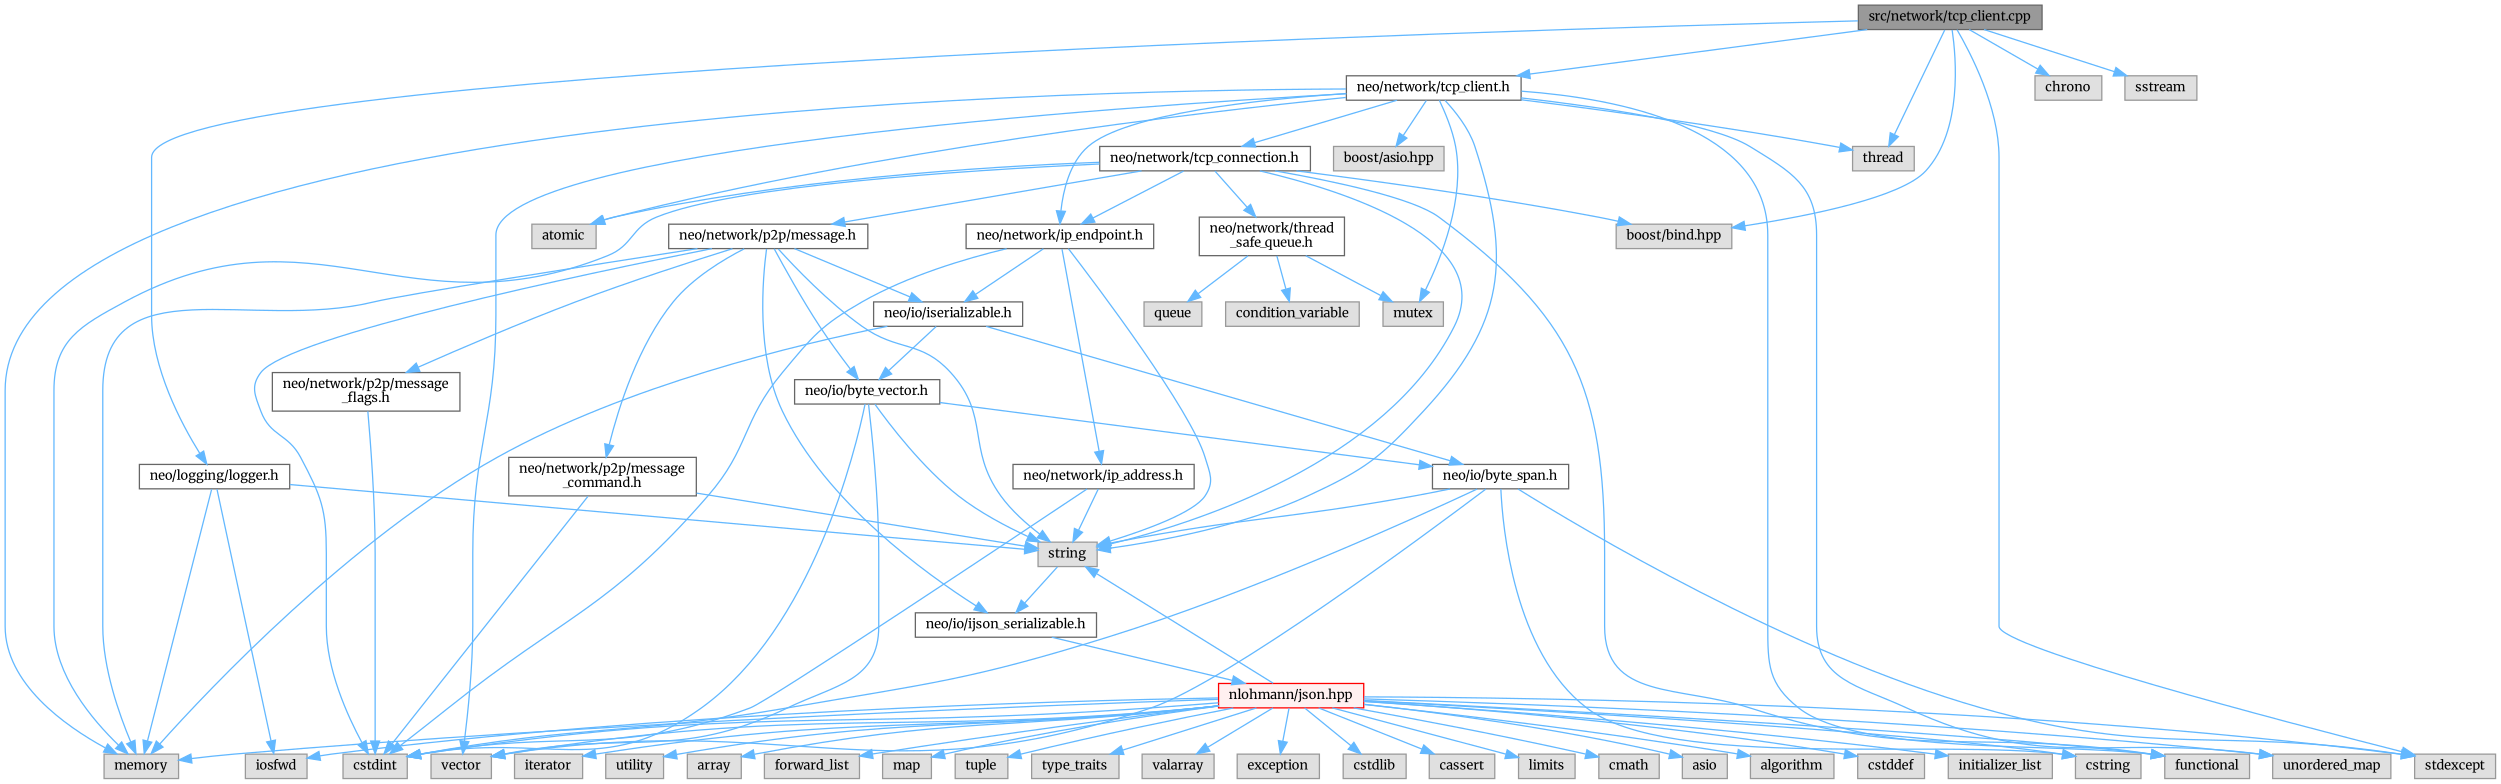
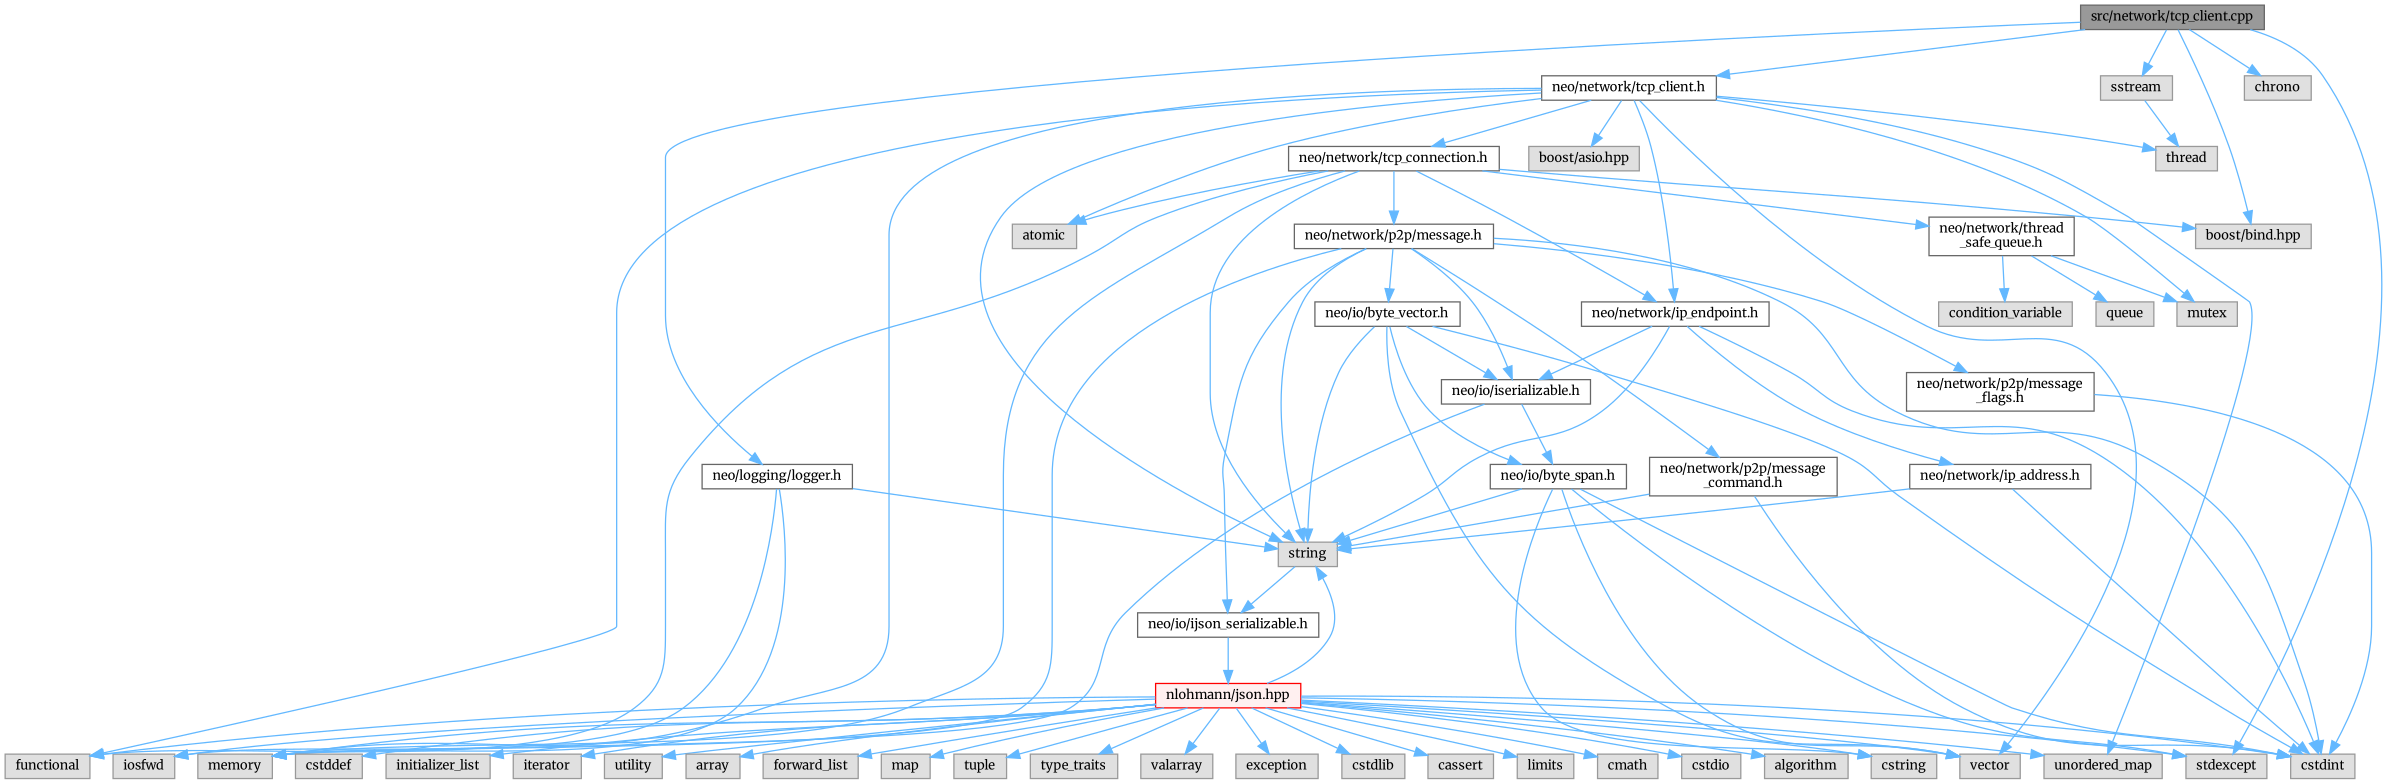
(1920, 82) -> (2158, 118)
(920, 342) -> (1446, 350)
(1705, 766) -> (1711, 766)
